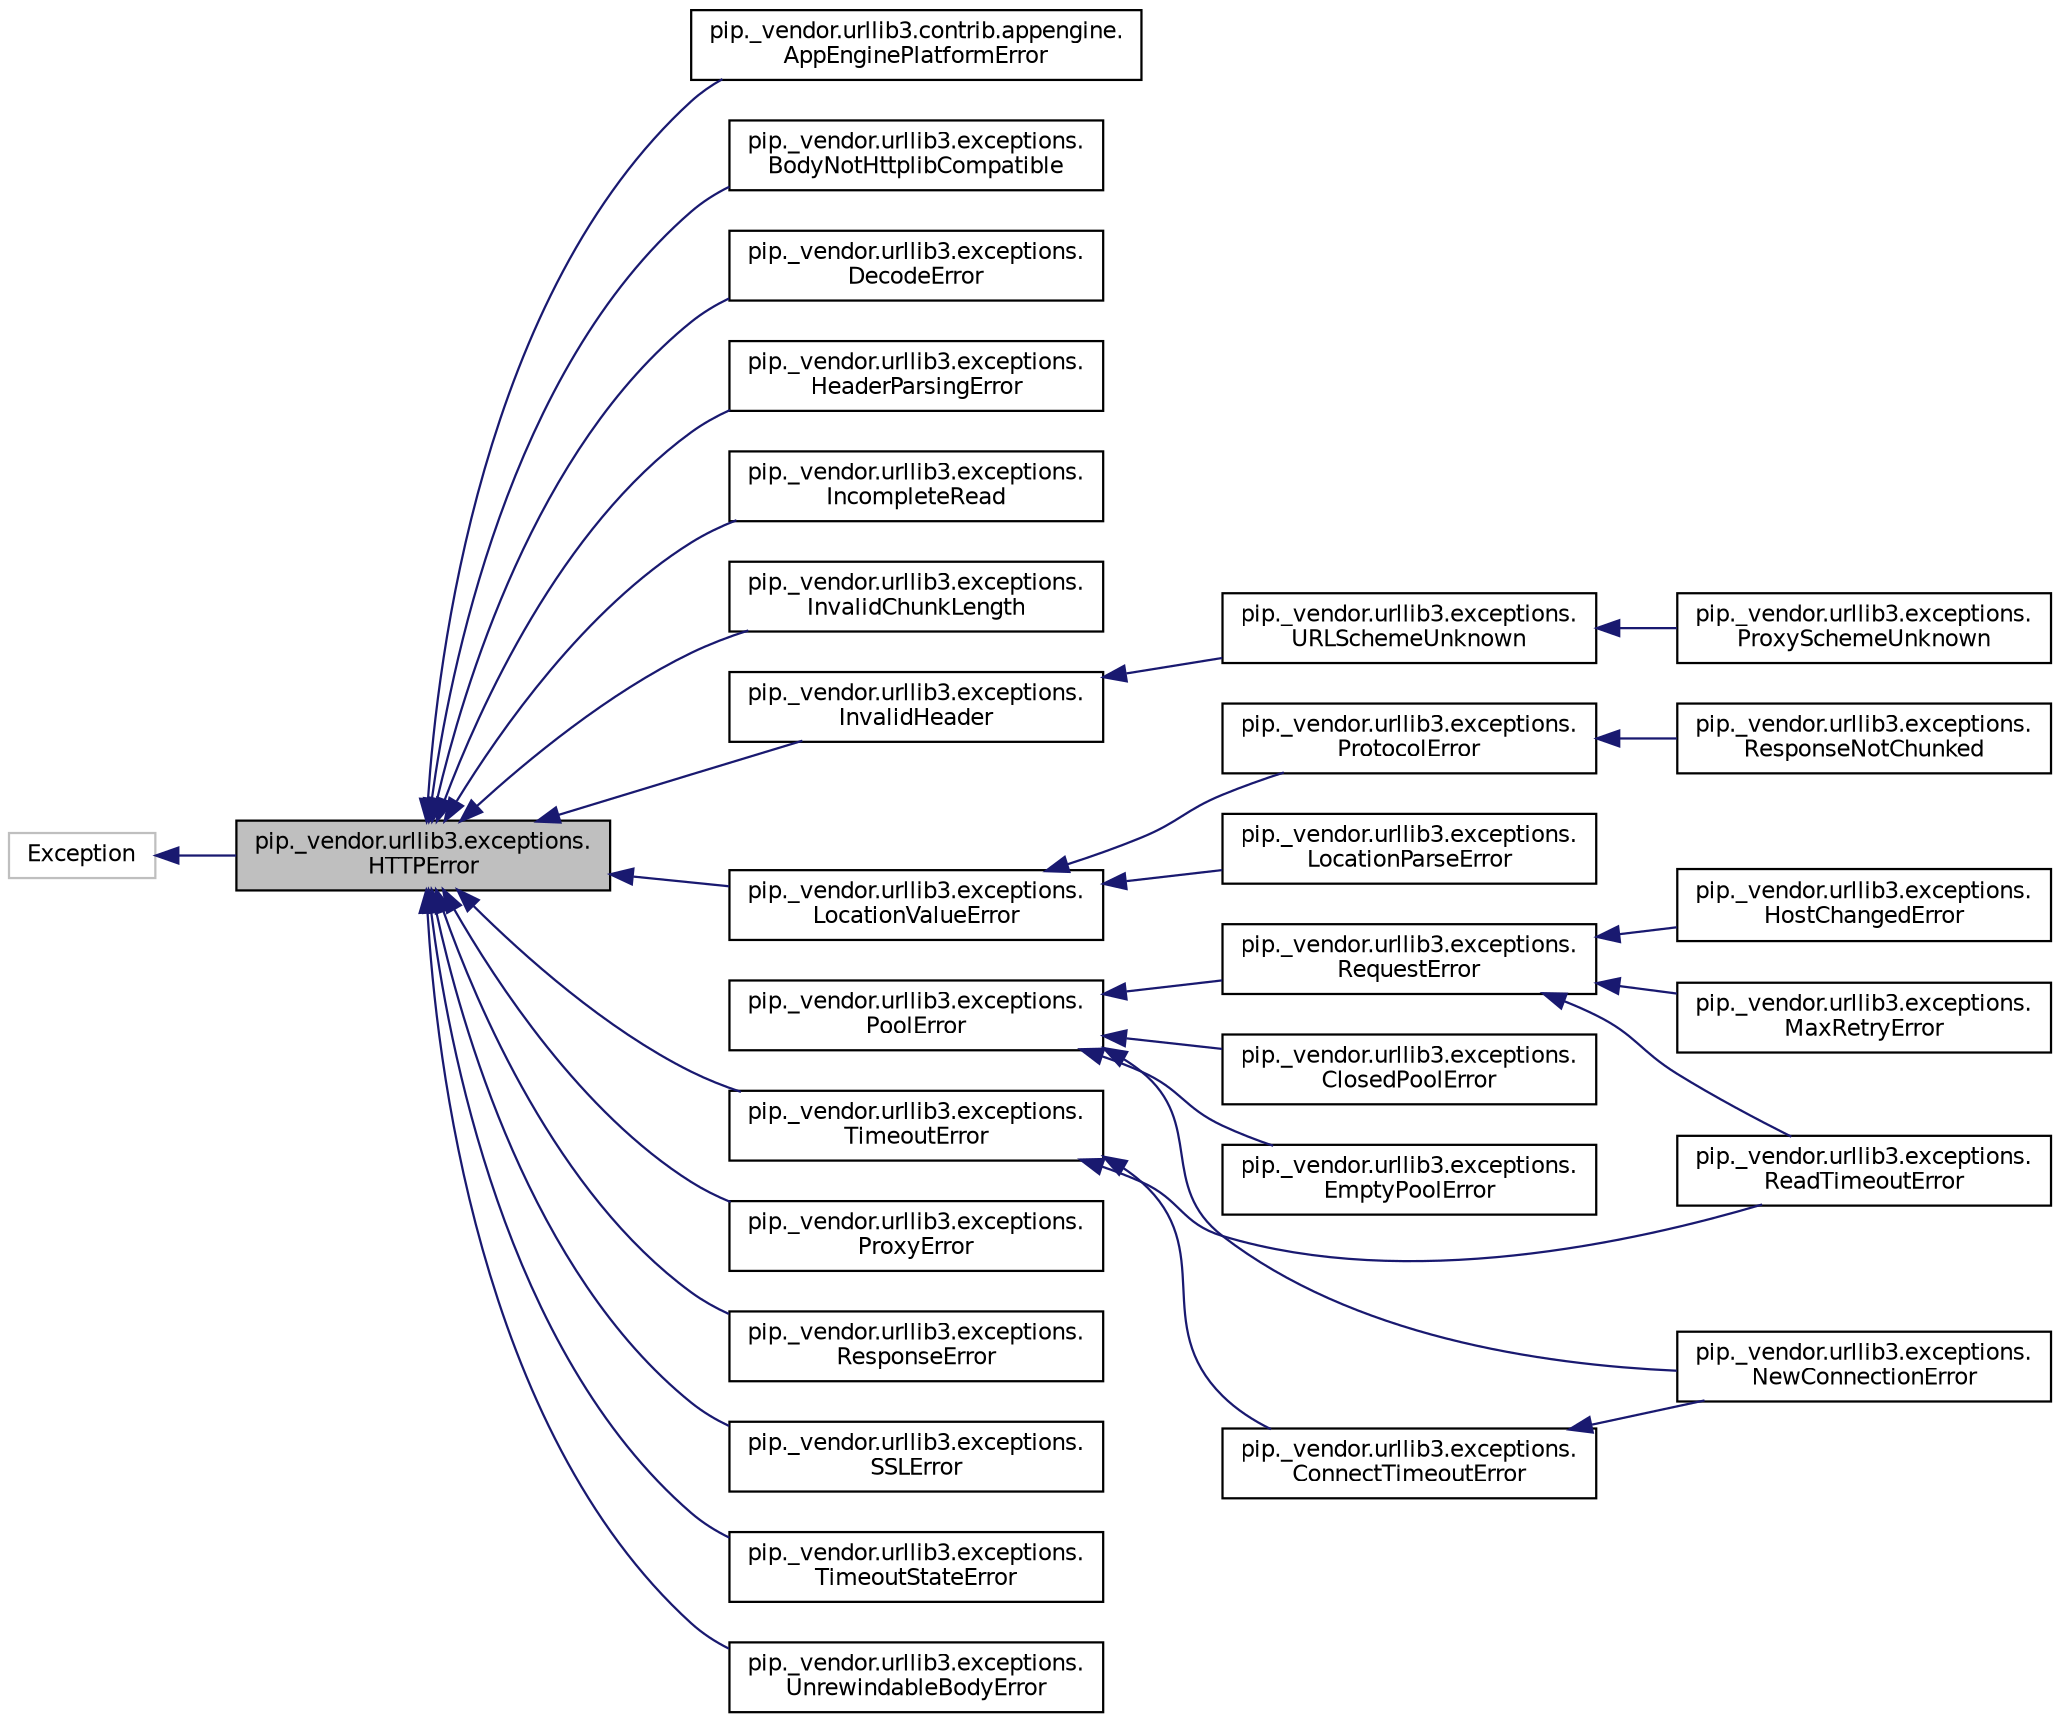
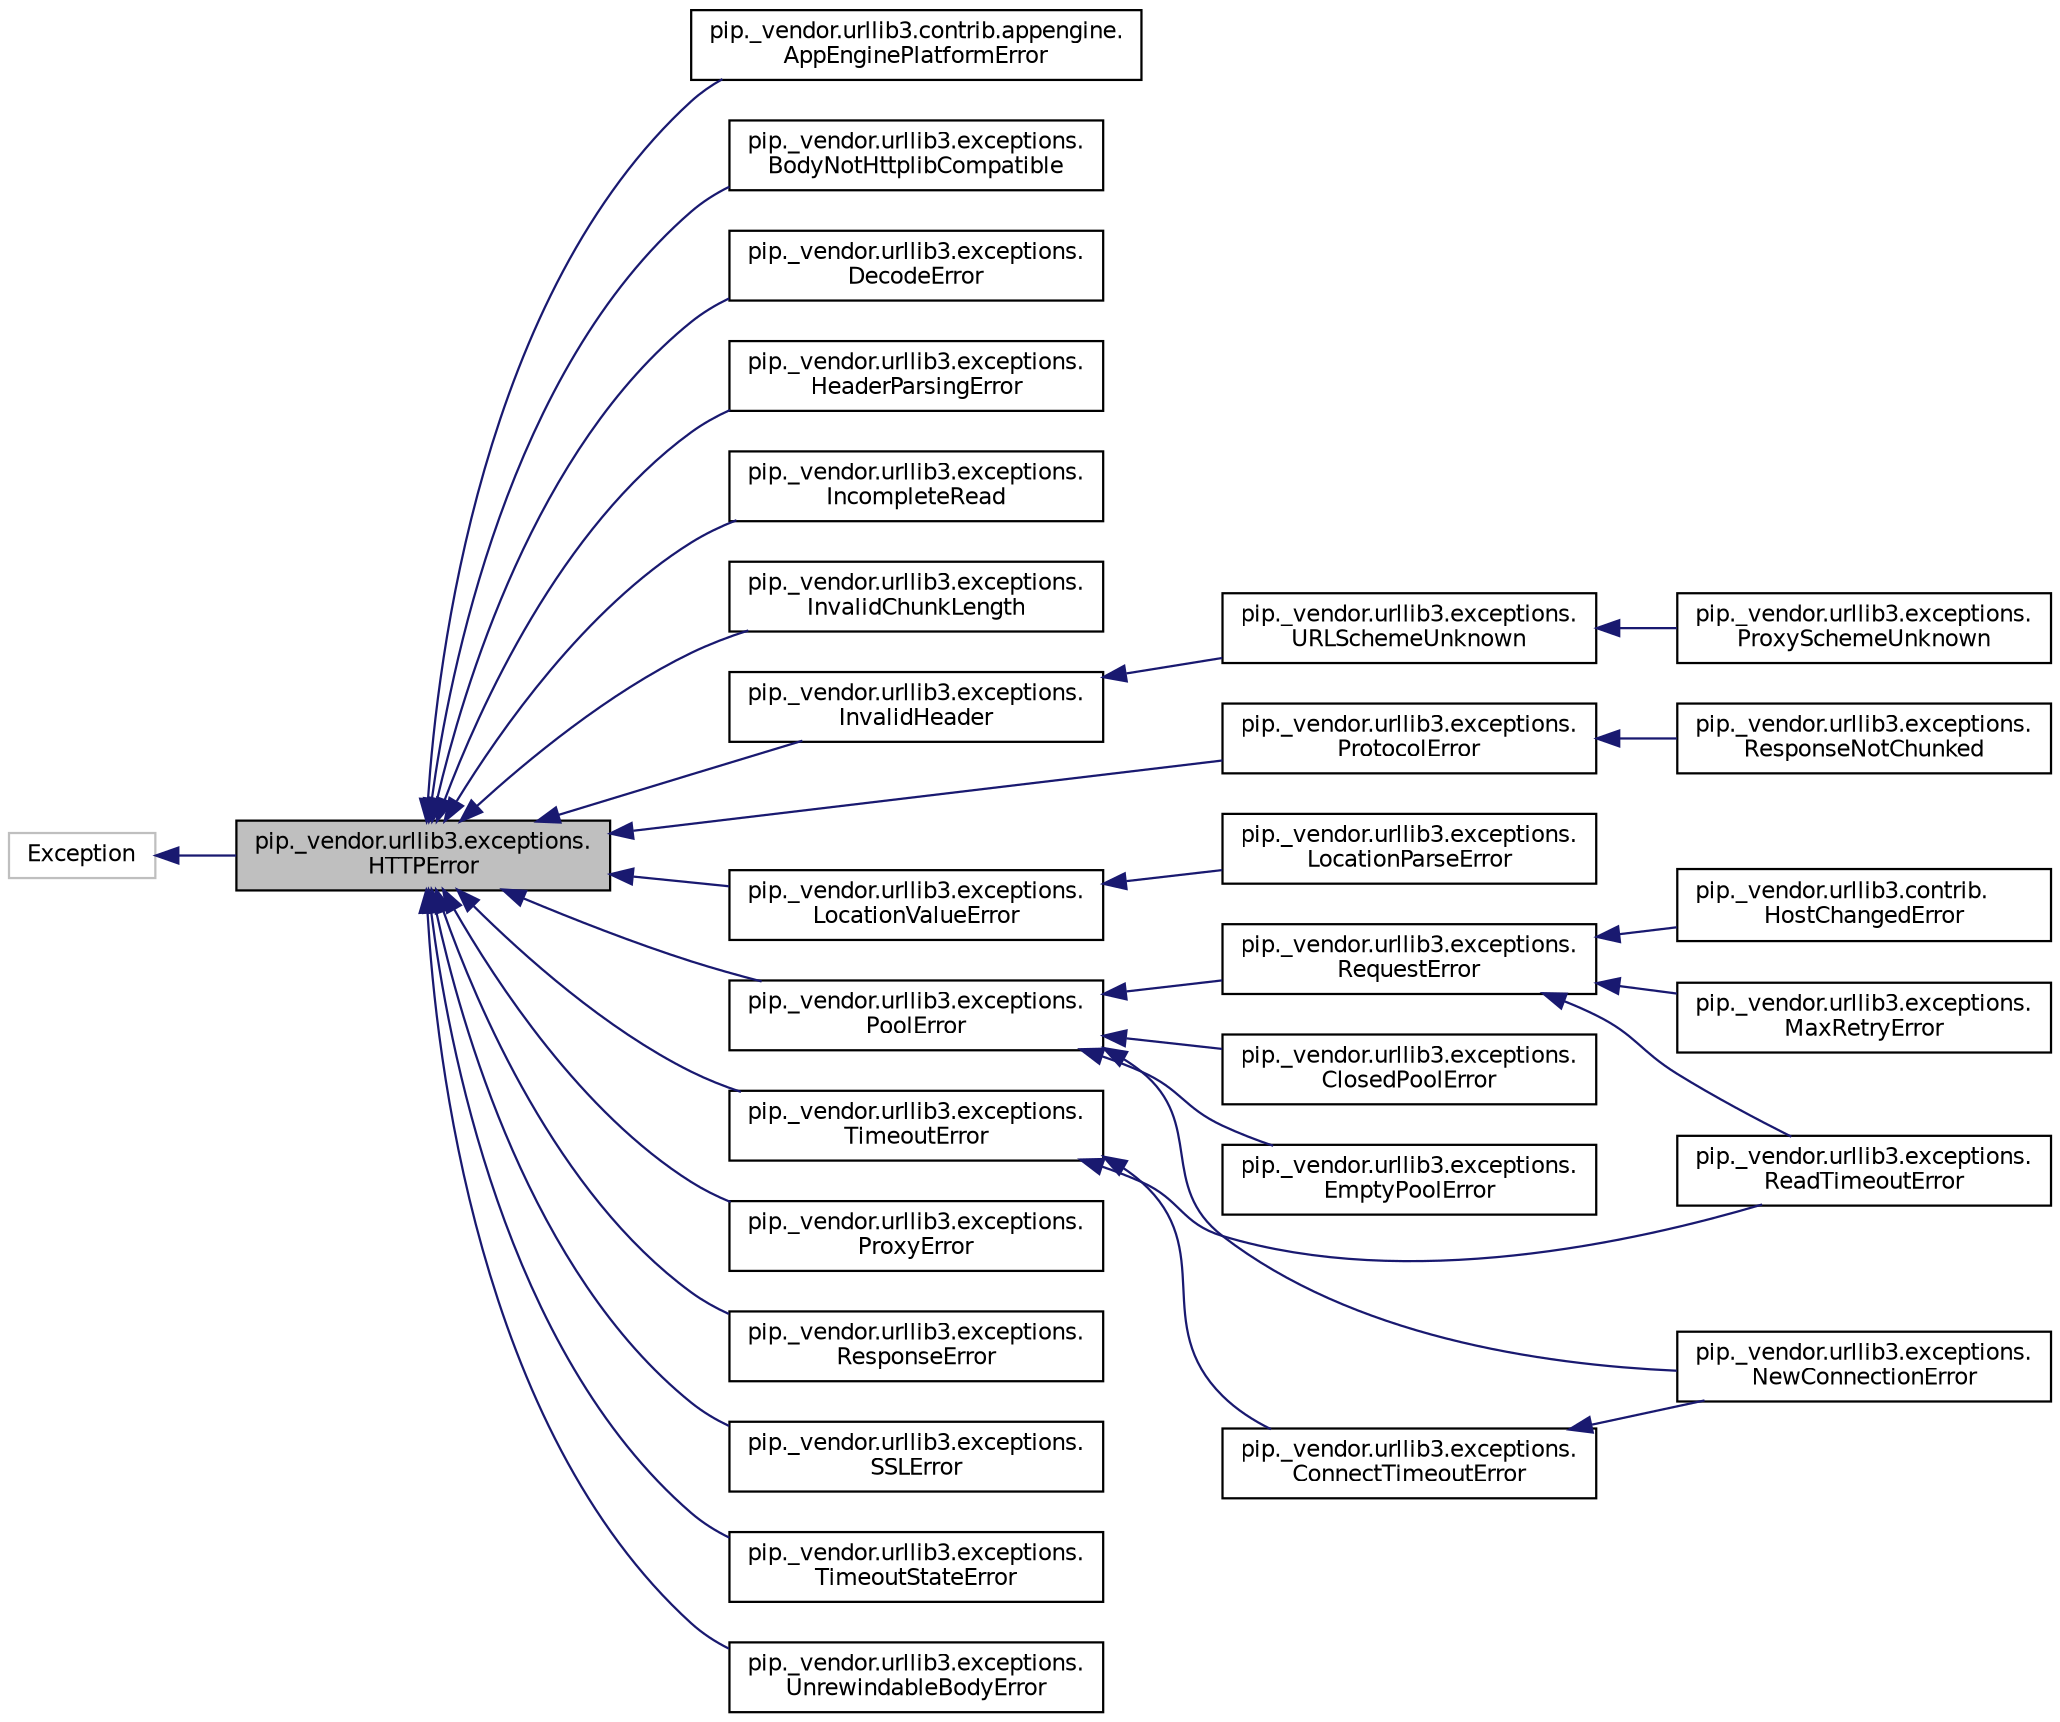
(1176, 820) -> (928, 796)
(1864, 905) -> (1864, 905)
none -> (641, 944)
